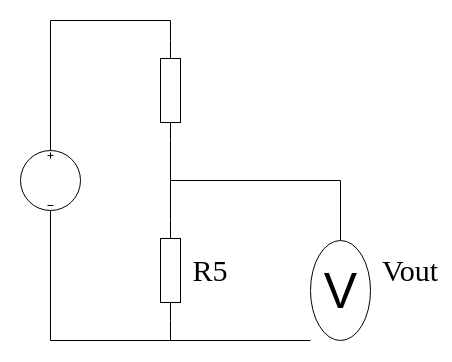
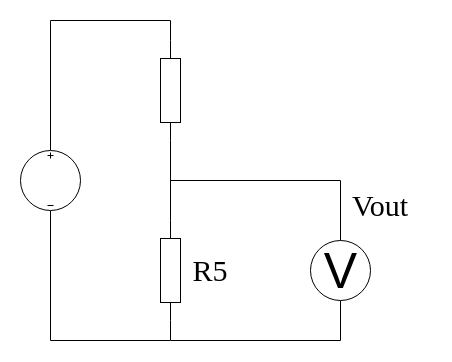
(411, 271) -> (381, 206)
(341, 291) -> (341, 271)
